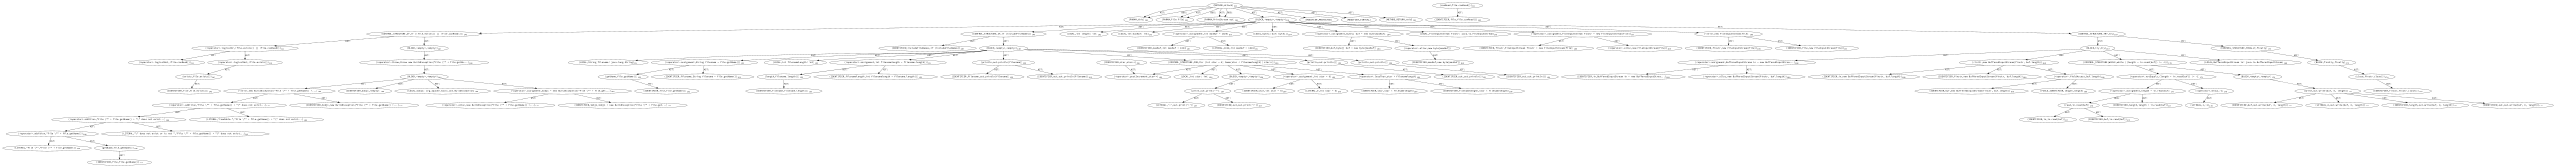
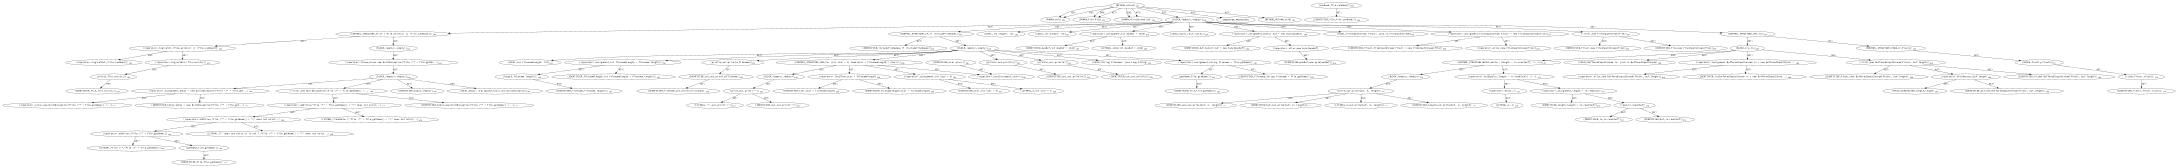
(1359, 20) -> none
(994, 69) -> (698, 84)
(1196, 77) -> none
